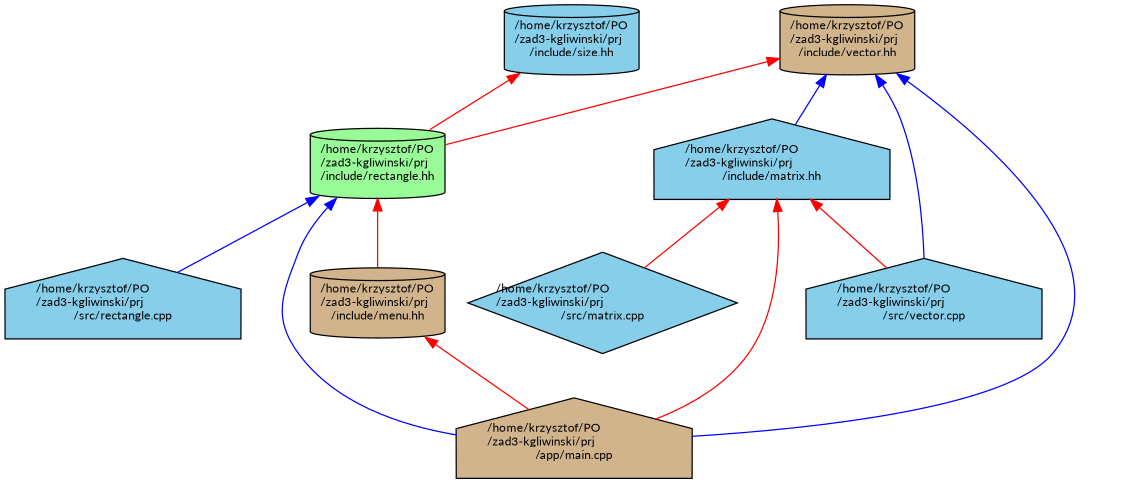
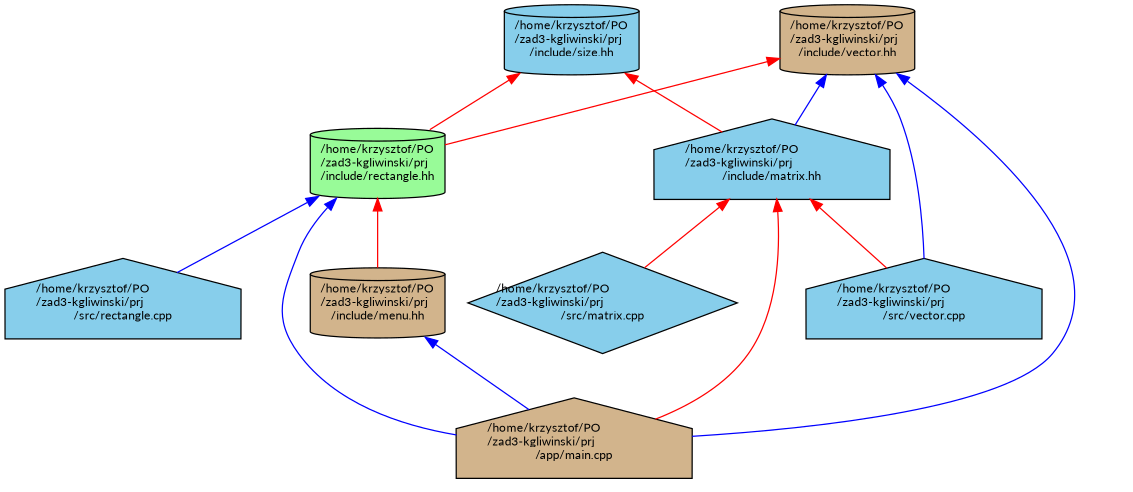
none -> (679, 106)
(482, 377) -> (482, 377)
